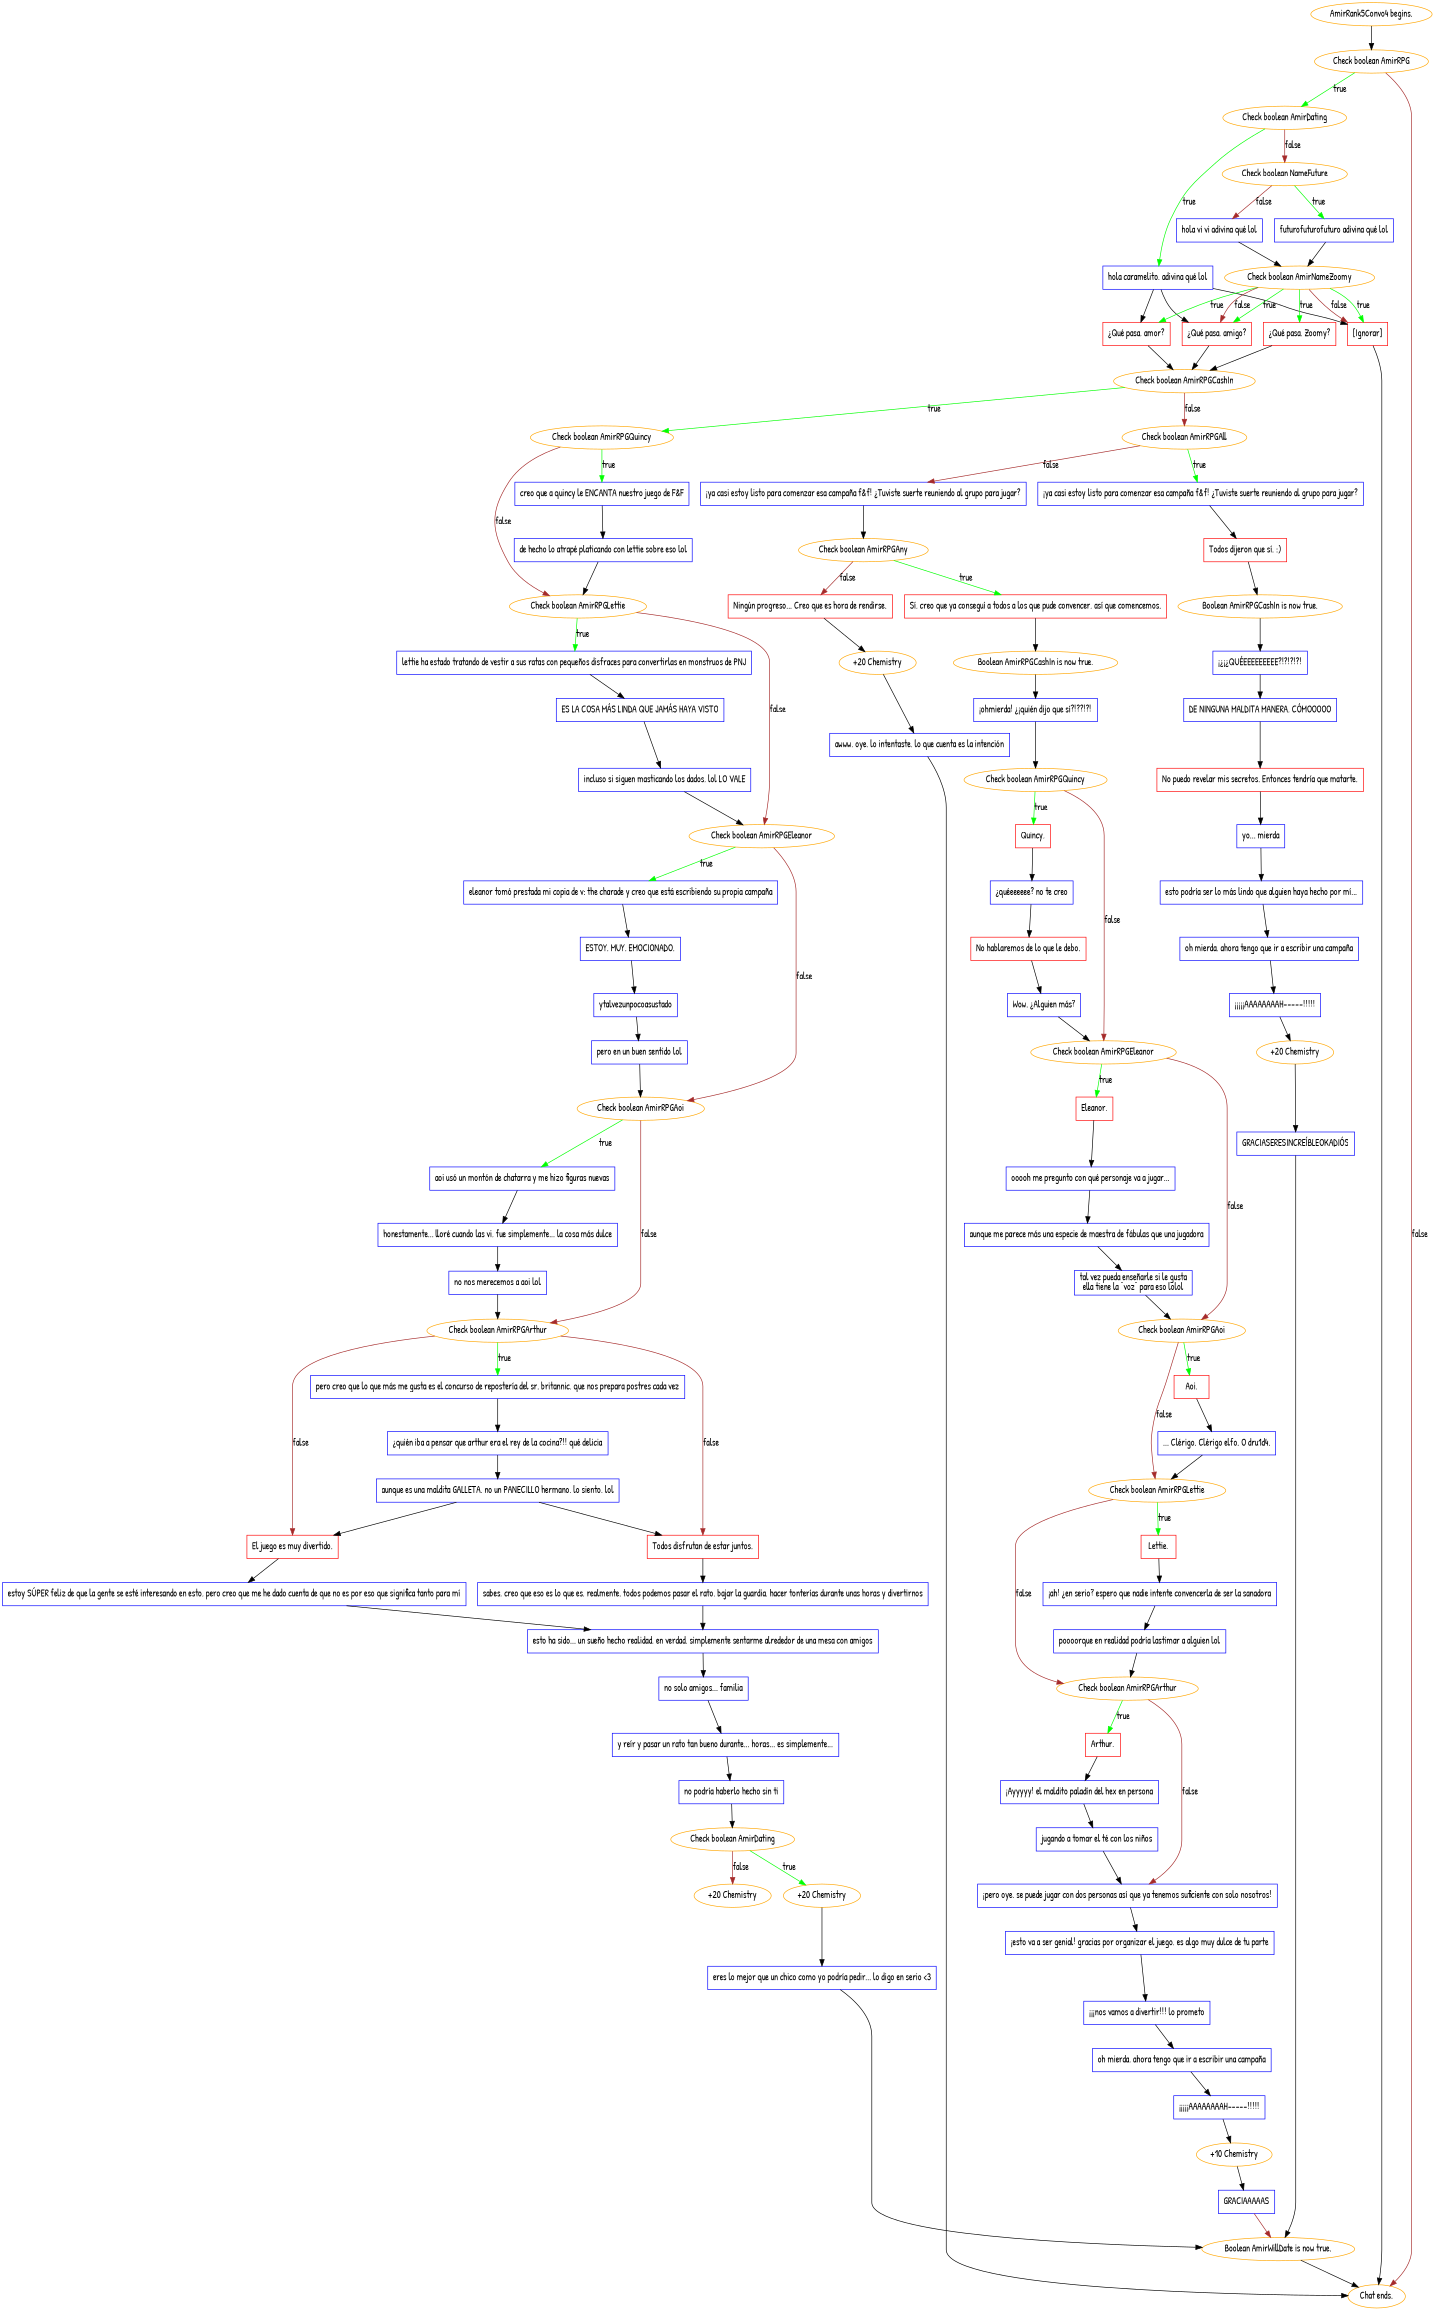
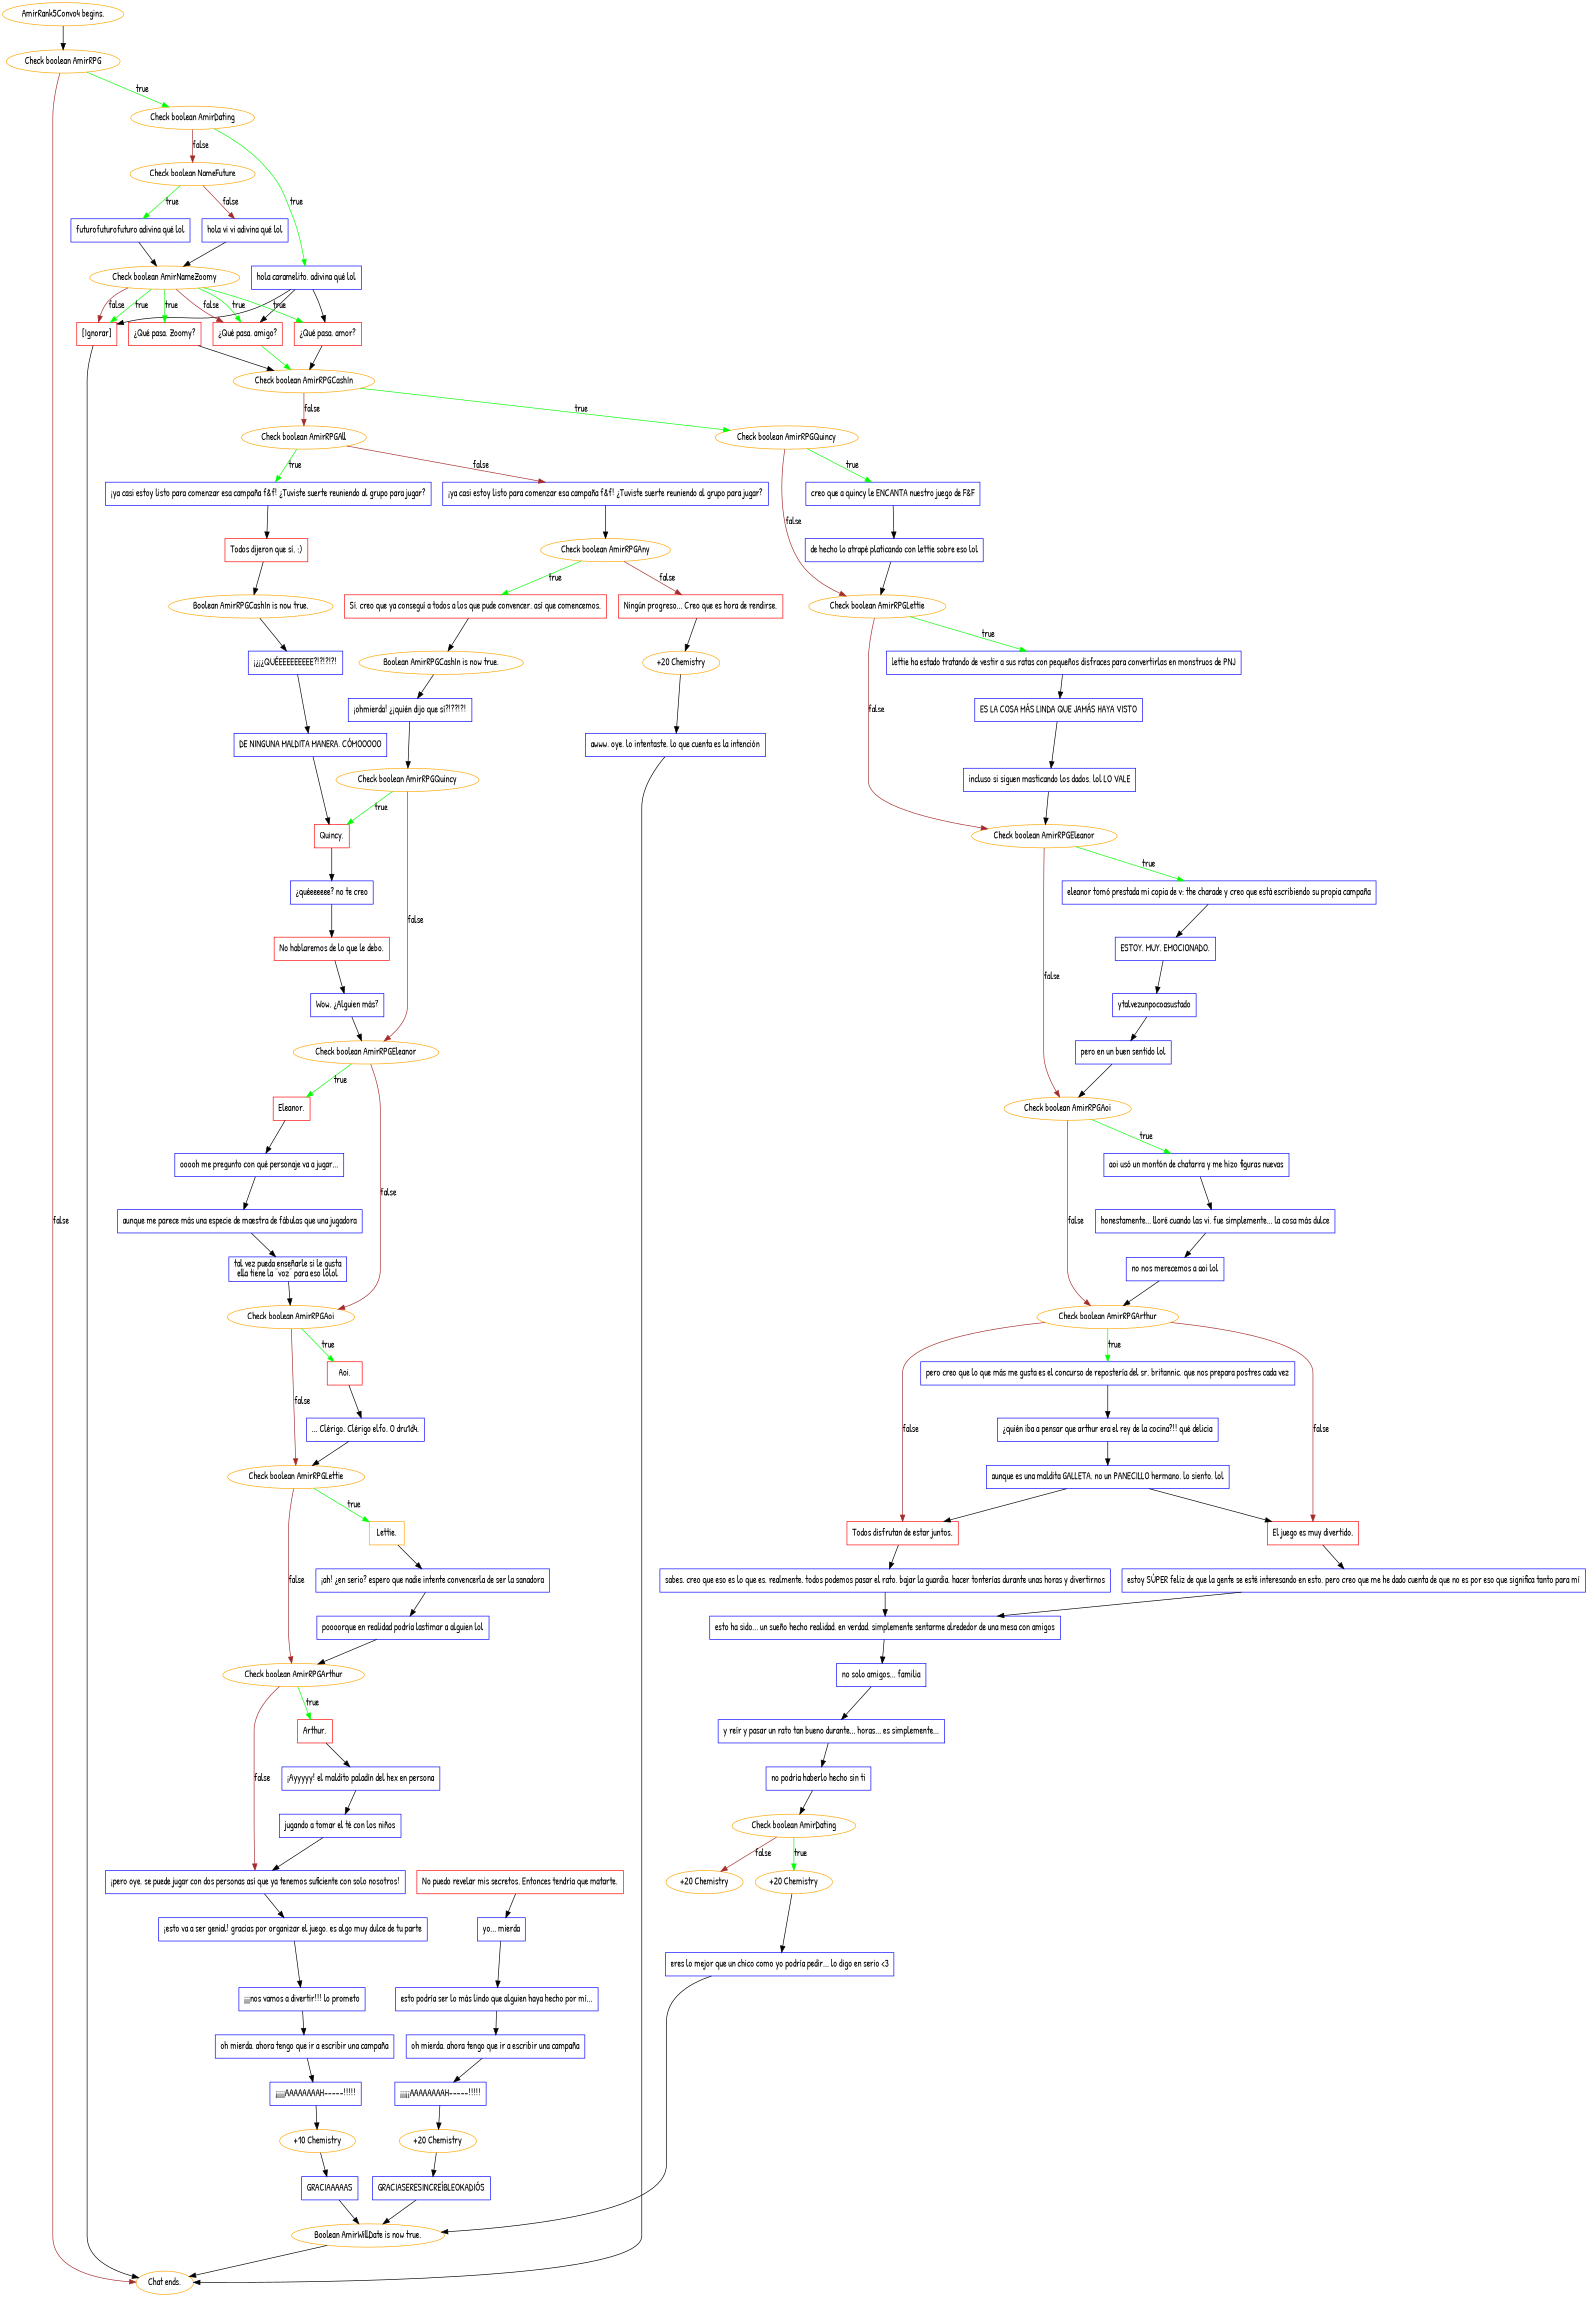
(1202, 355) -> (273, 356)
(1260, 742) -> (320, 787)
(1159, 1547) -> (387, 1533)
(1261, 2223) -> (347, 2209)
